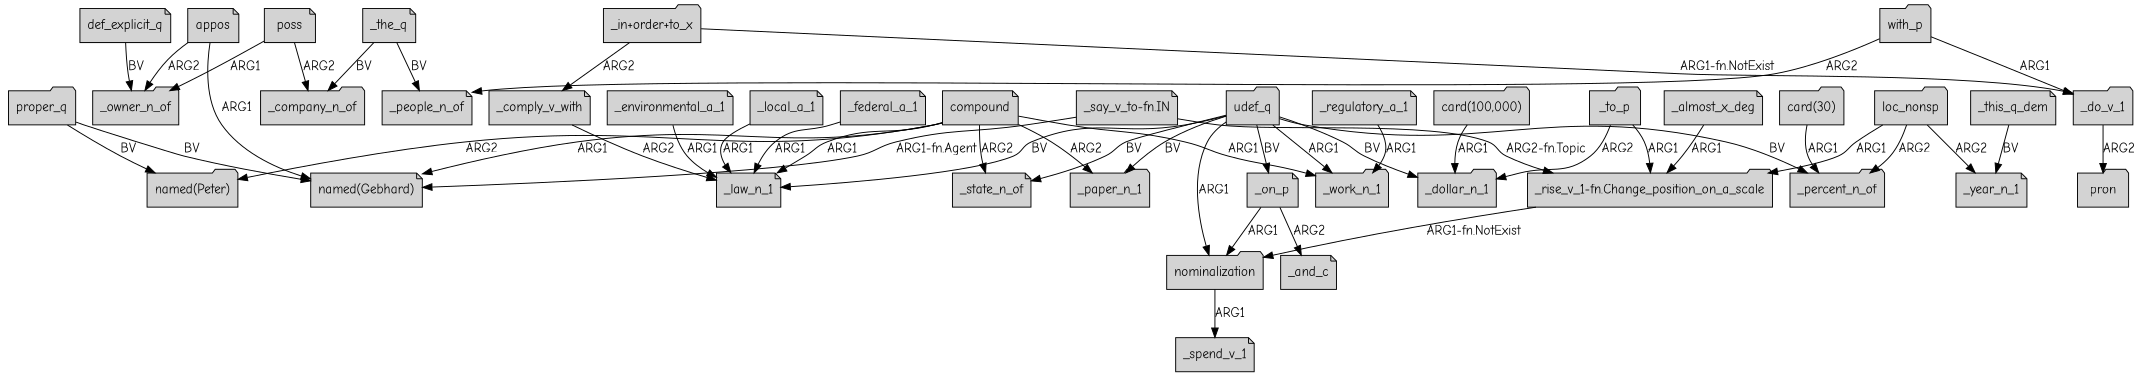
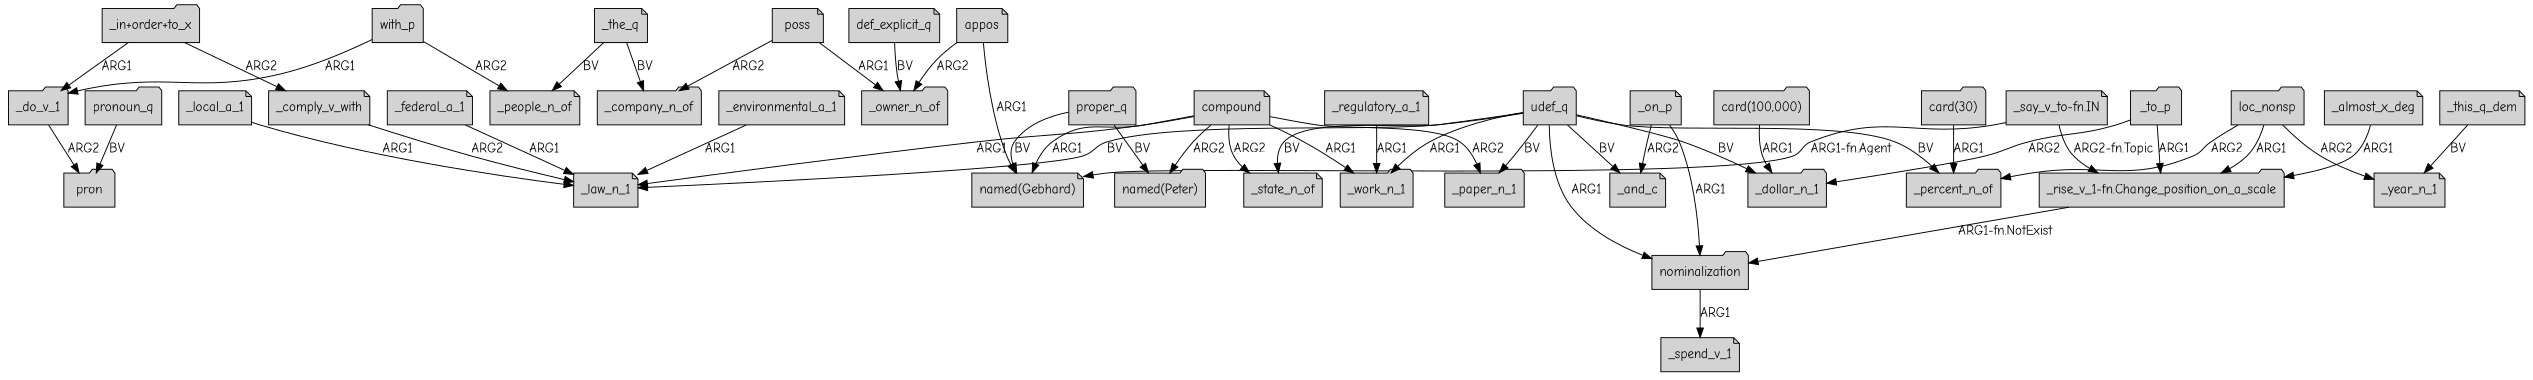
(1728, 67) -> (117, 67)
none -> (123, 108)
(1262, 144) -> (1590, 146)
